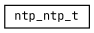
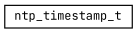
(47, 17) -> (69, 17)
